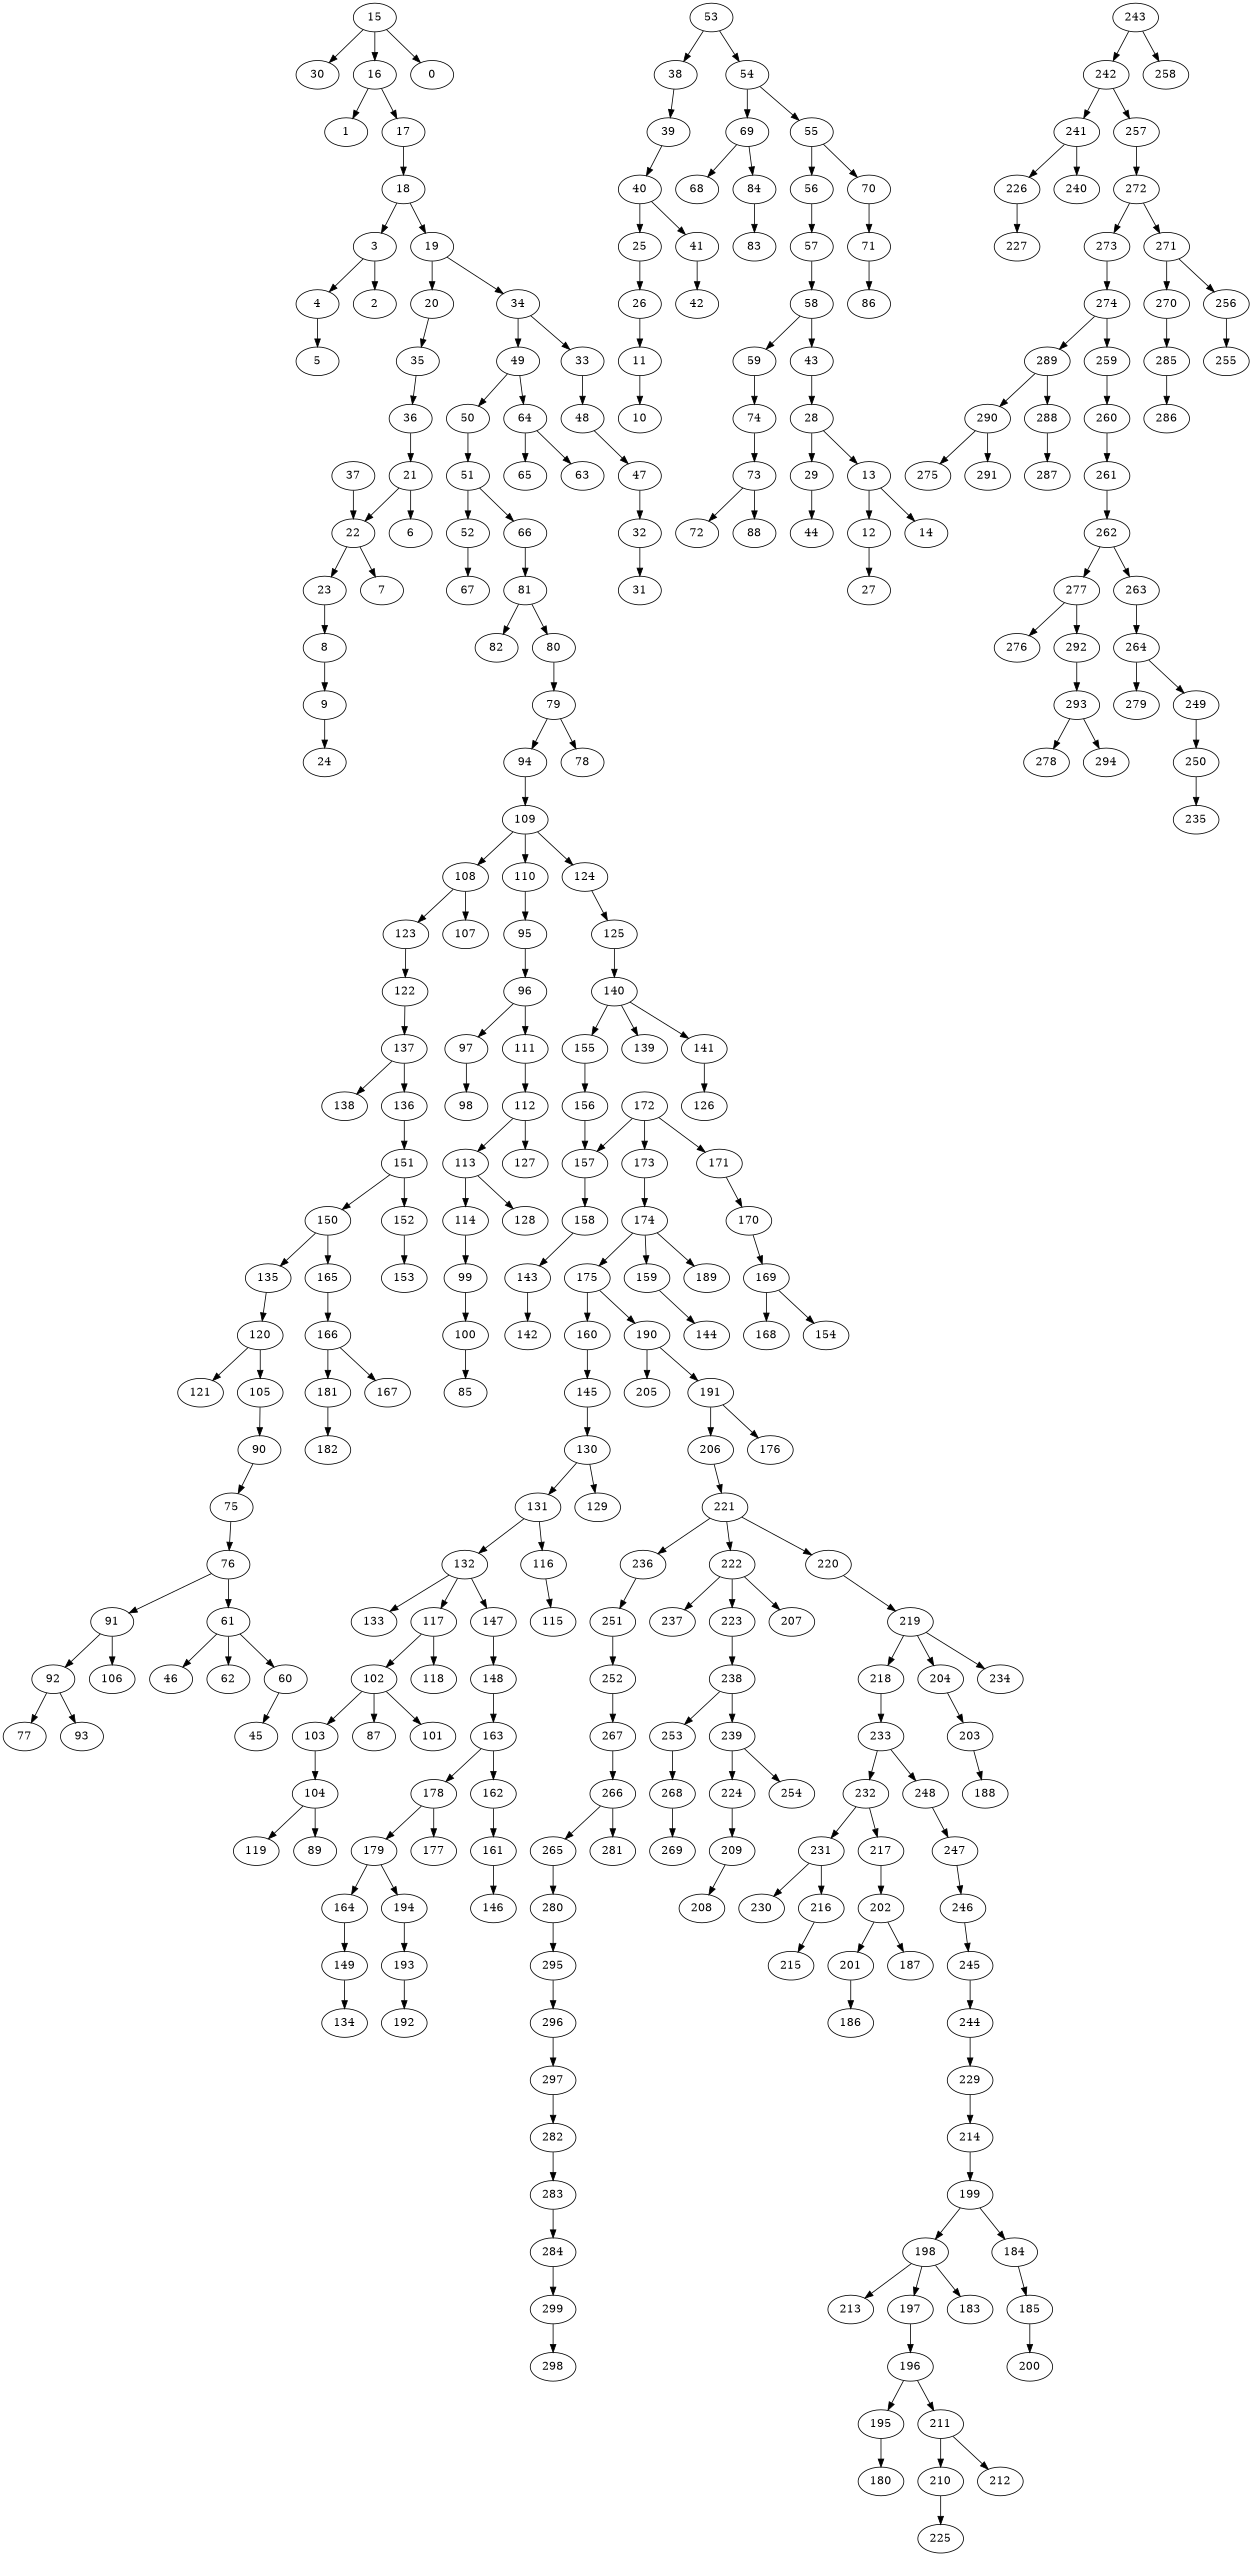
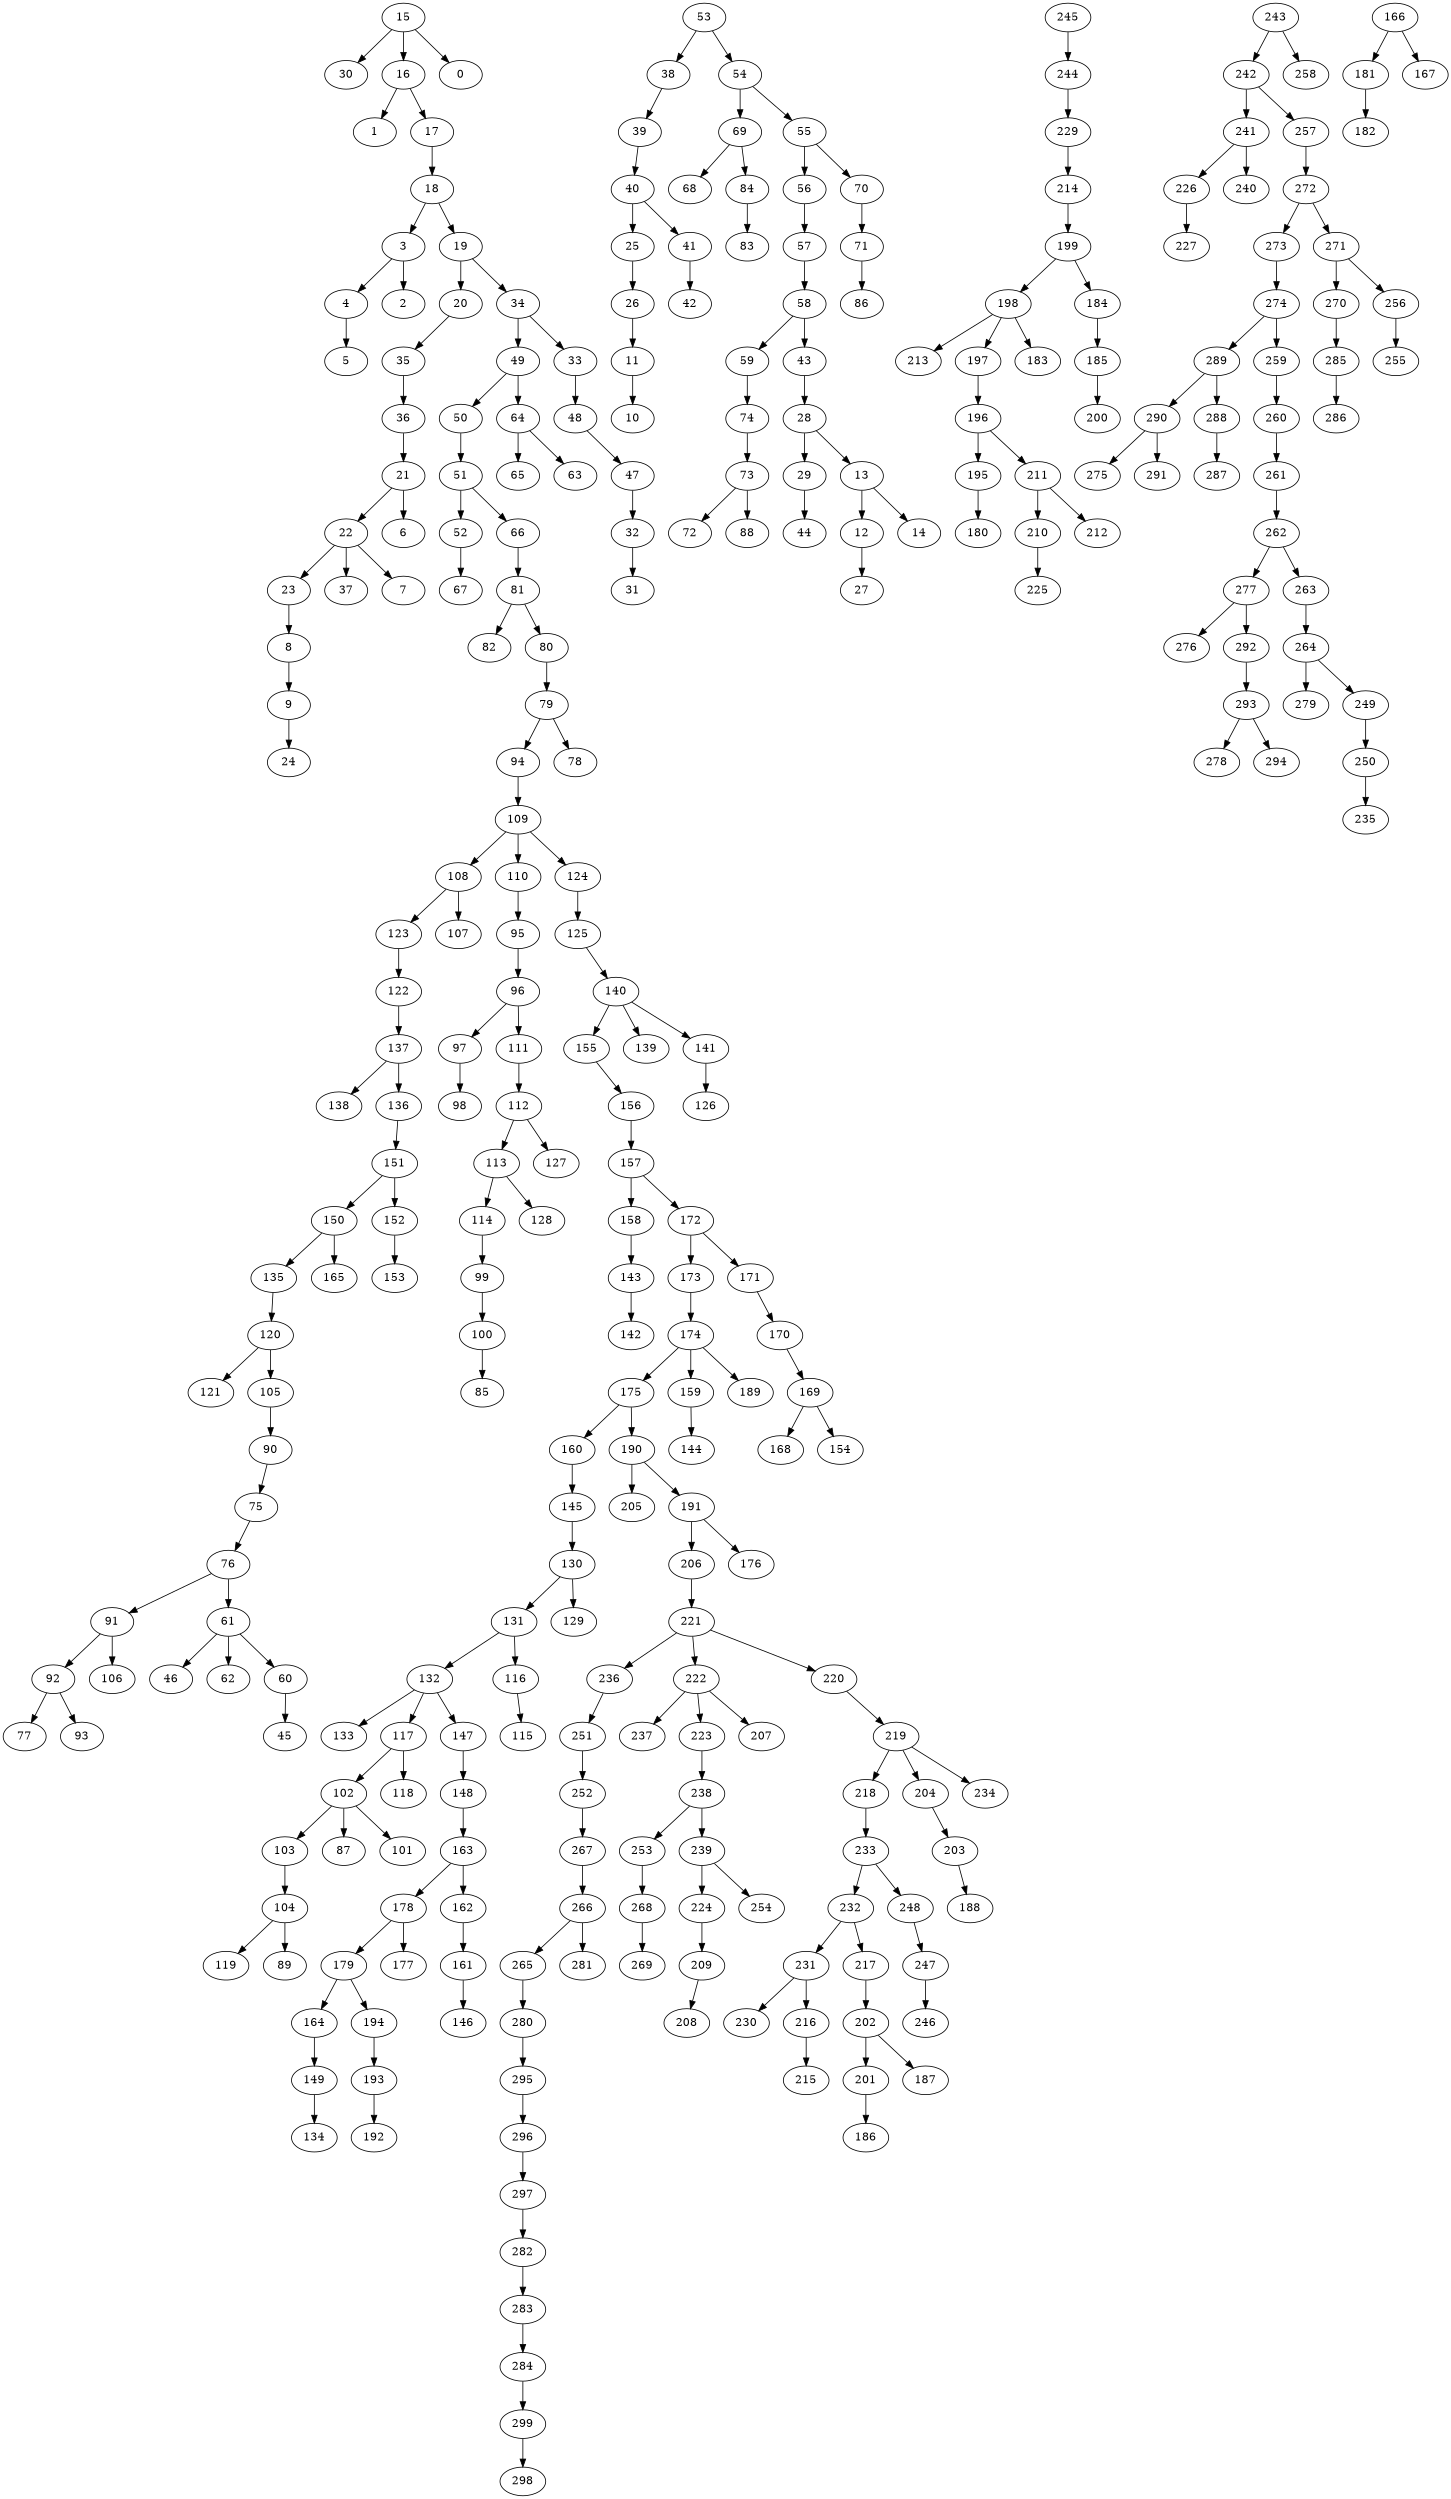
(353, 501) -> (346, 558)
(618, 1132) -> (658, 1189)
(328, 1303) -> none
(966, 1933) -> none
